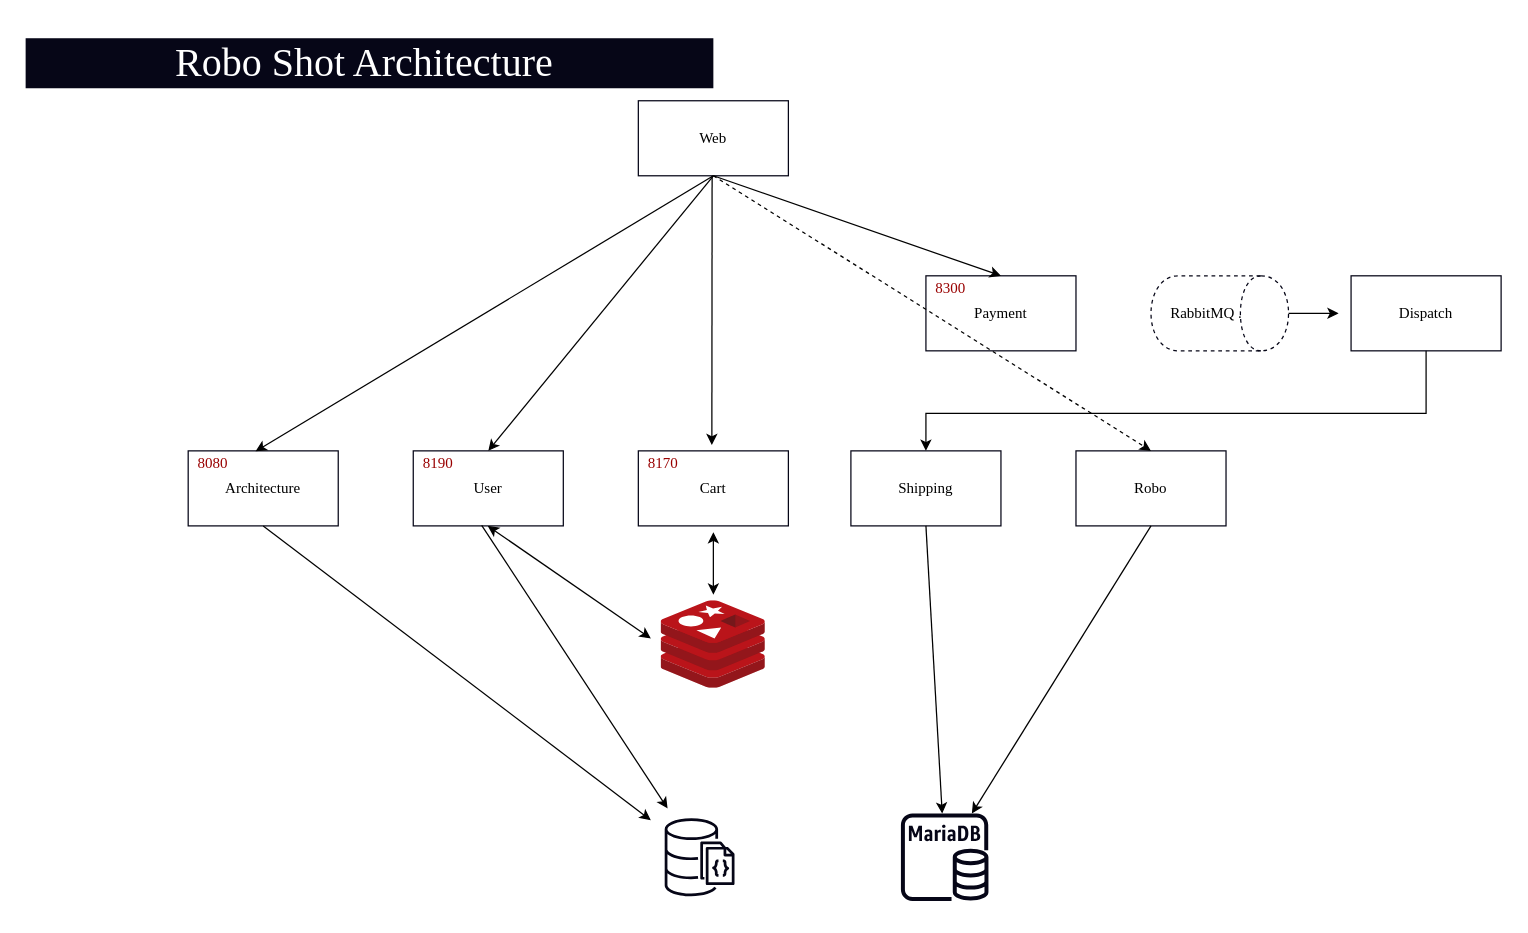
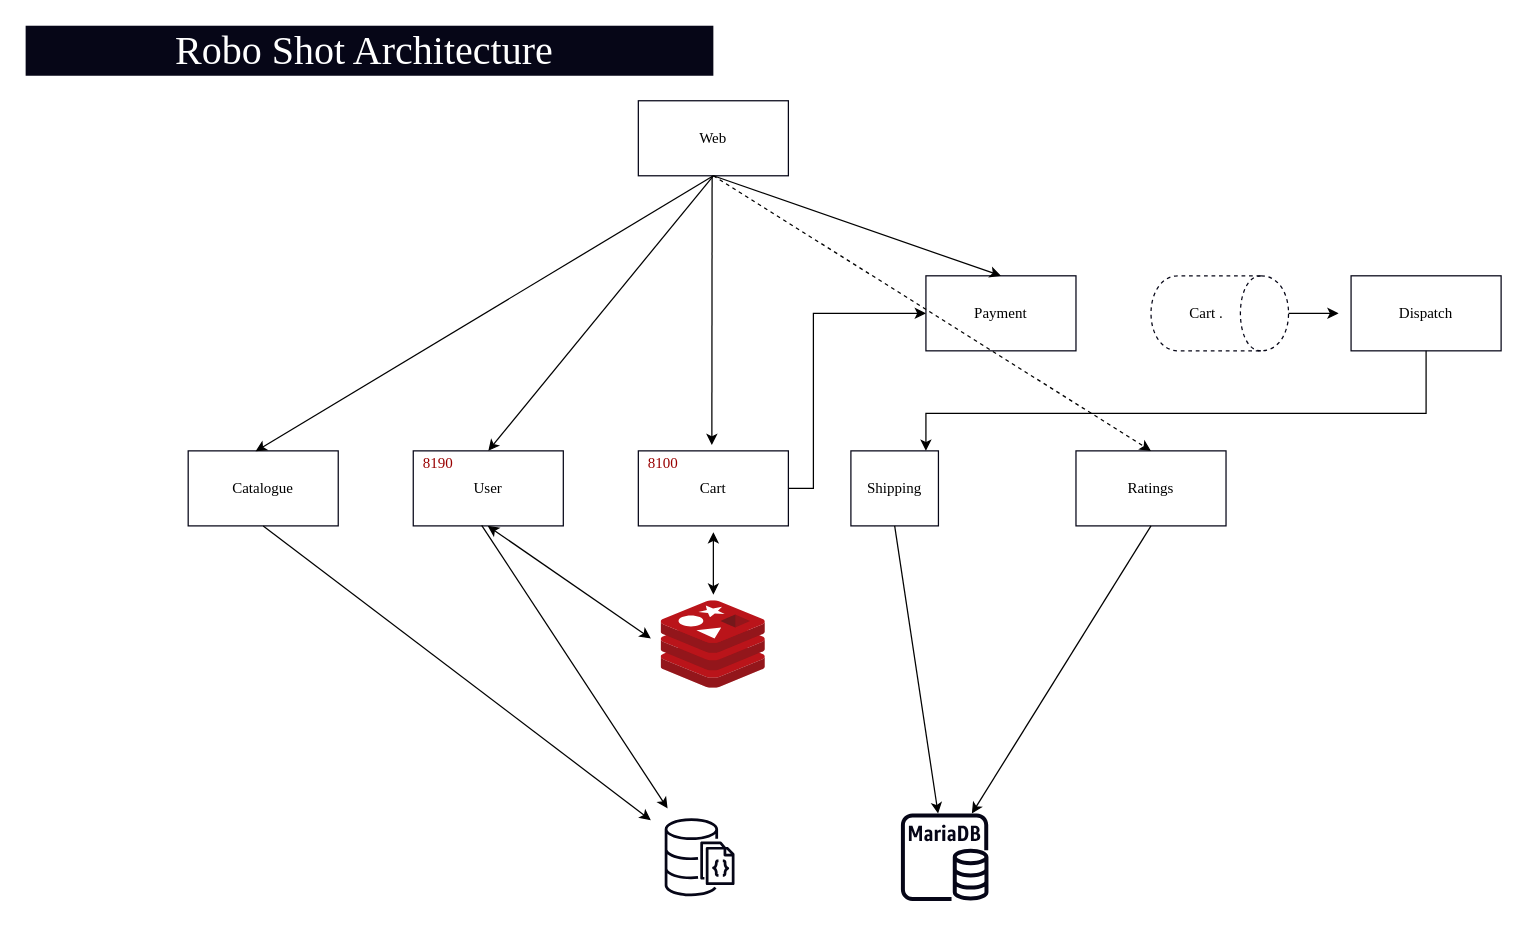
(369, 63) -> (369, 51)
(951, 288) -> none
(1208, 313) -> (1208, 313)
none -> (813, 361)
(213, 463) -> none
(663, 463) -> (663, 463)
(263, 488) -> (263, 488)
(926, 488) -> (894, 488)
(1151, 488) -> (1151, 488)
